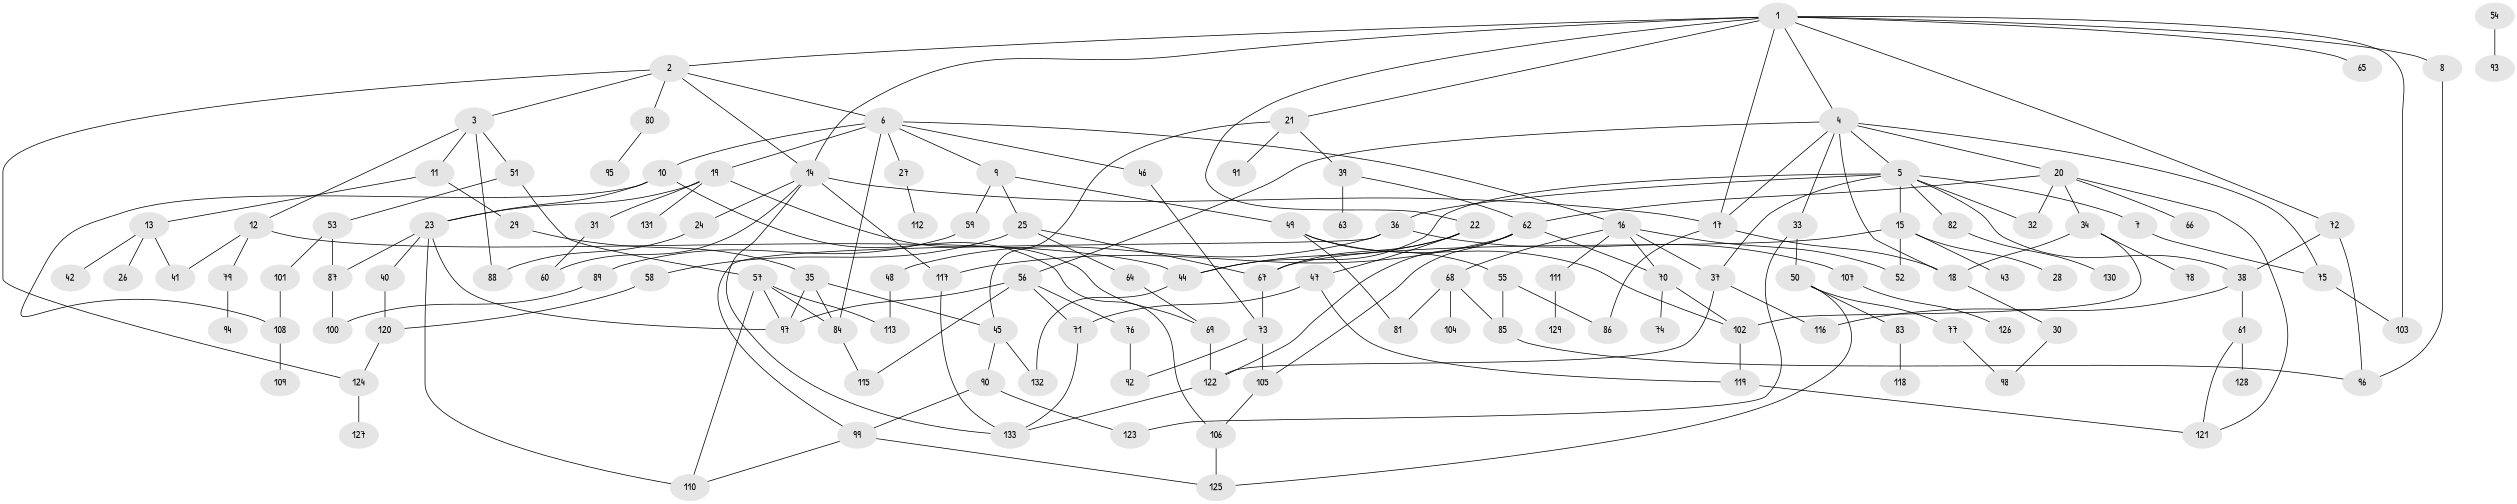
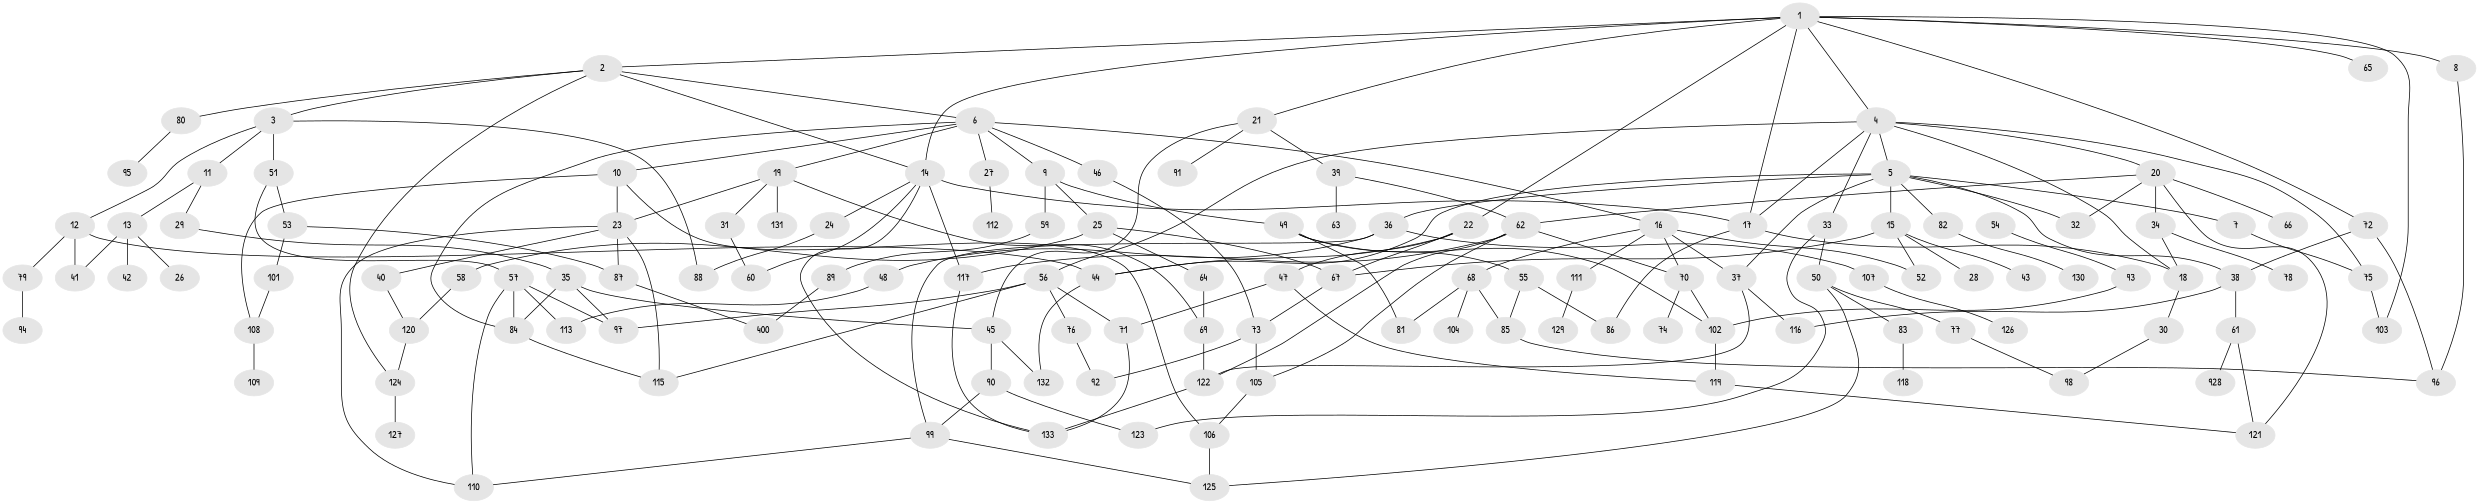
(2089, 304) -> (1887, 309)
(582, 319) -> (654, 297)
(333, 330) -> (763, 330)
(2242, 383) -> (2215, 383)
